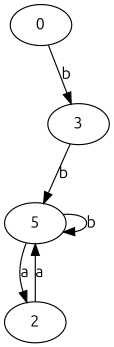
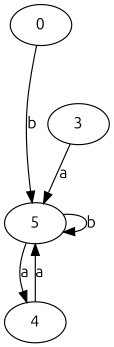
(58, 69) -> (27, 118)
(64, 174) -> (64, 174)
(35, 322) -> (35, 322)
